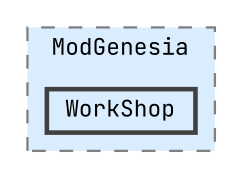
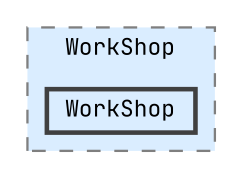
(121, 49) -> (121, 49)
